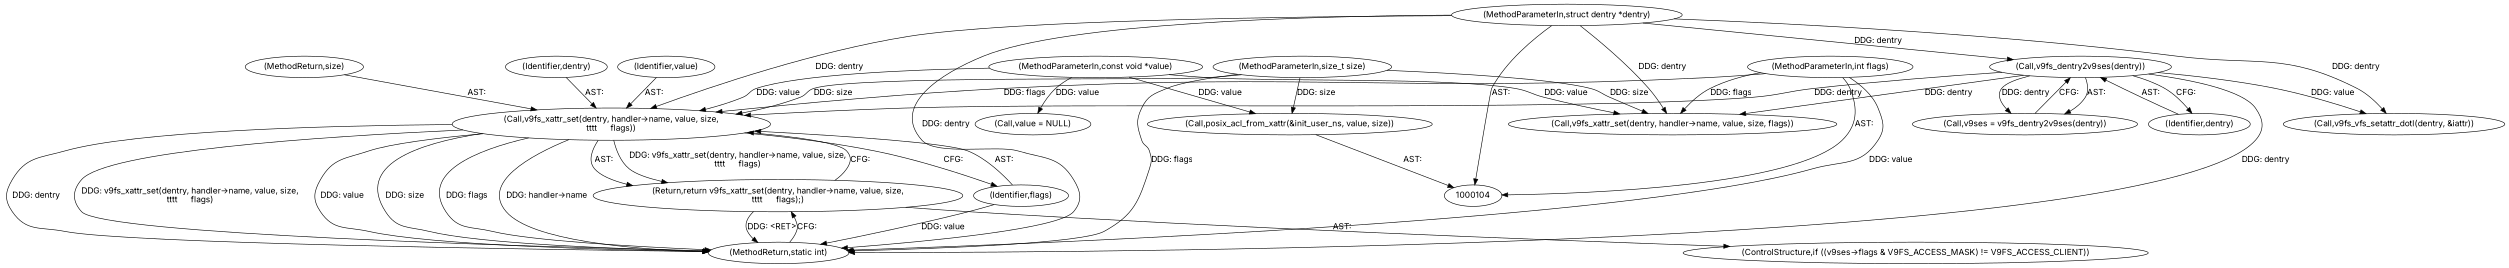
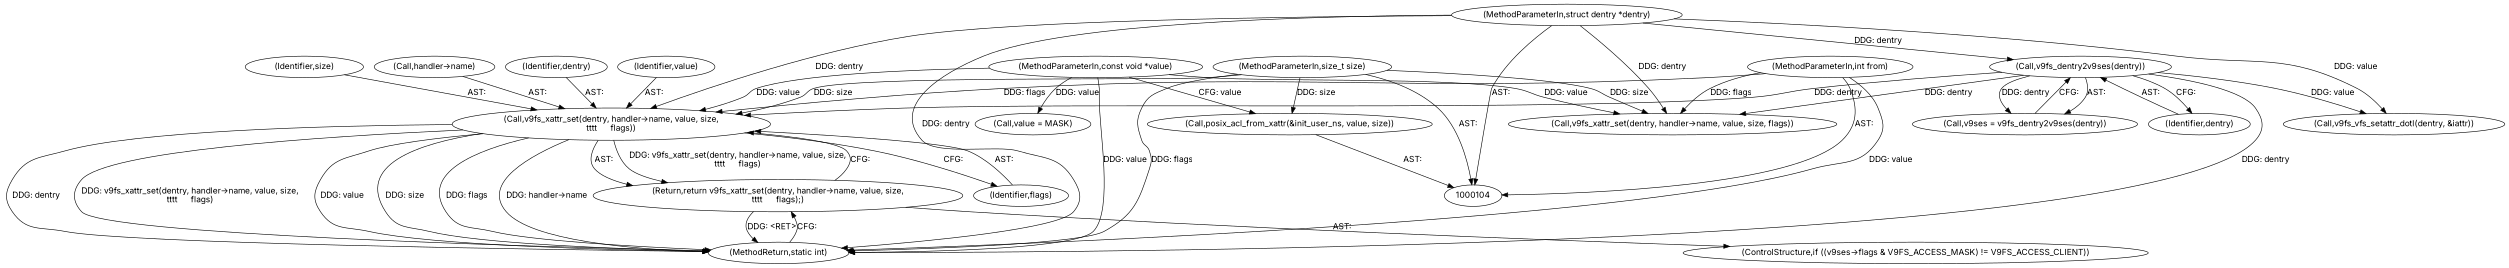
(304, 67) -> (304, 67)
none -> (435, 67)
(1830, 67) -> (1830, 67)
(2356, 67) -> (2356, 67)
(1220, 93) -> (1220, 93)
none -> (1440, 111)
(1033, 124) -> (1033, 124)
(911, 225) -> (1097, 225)
